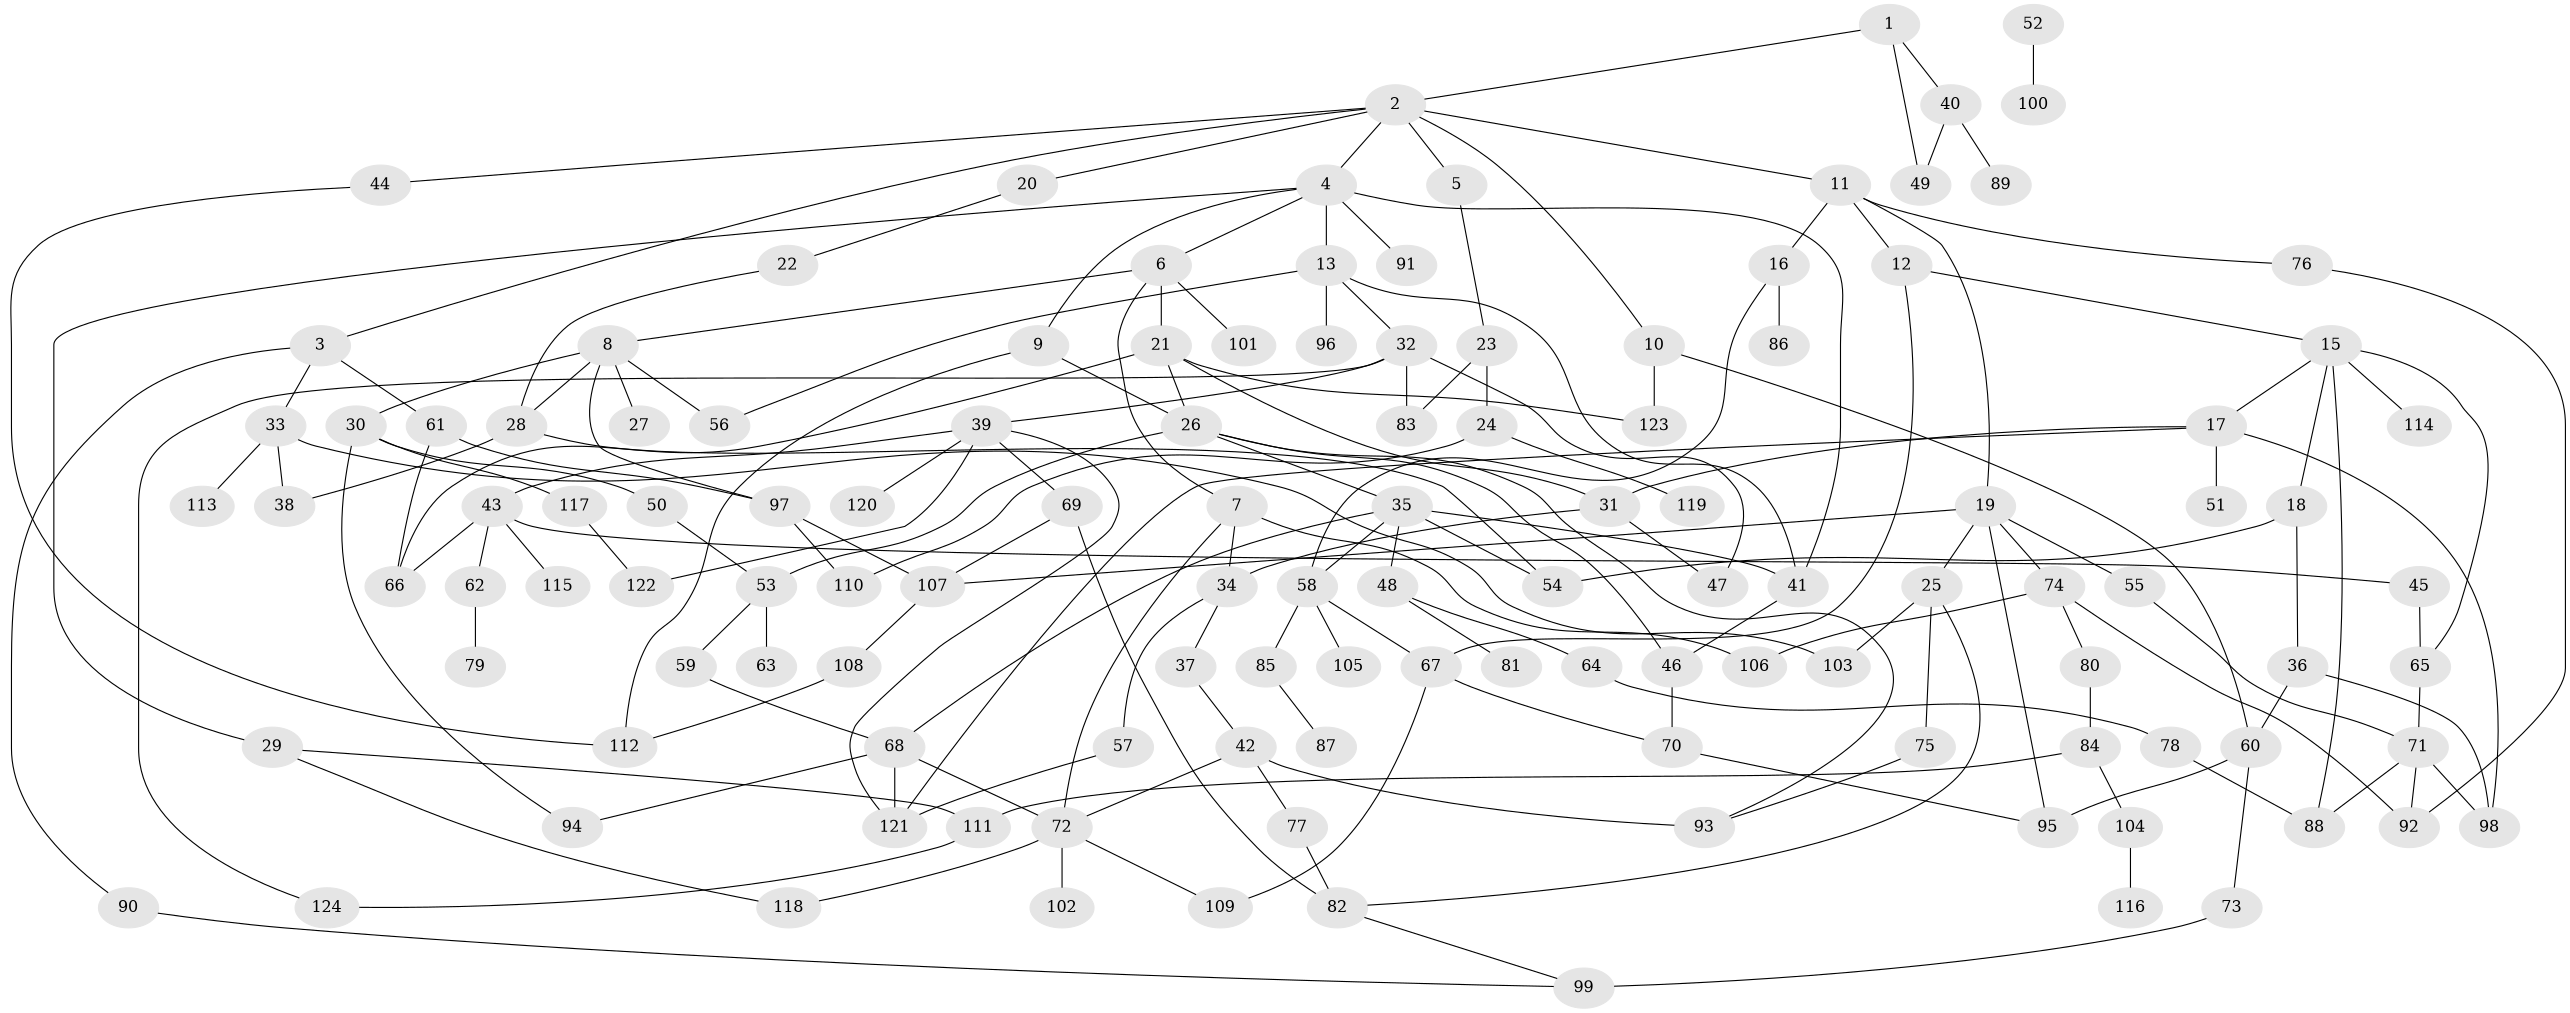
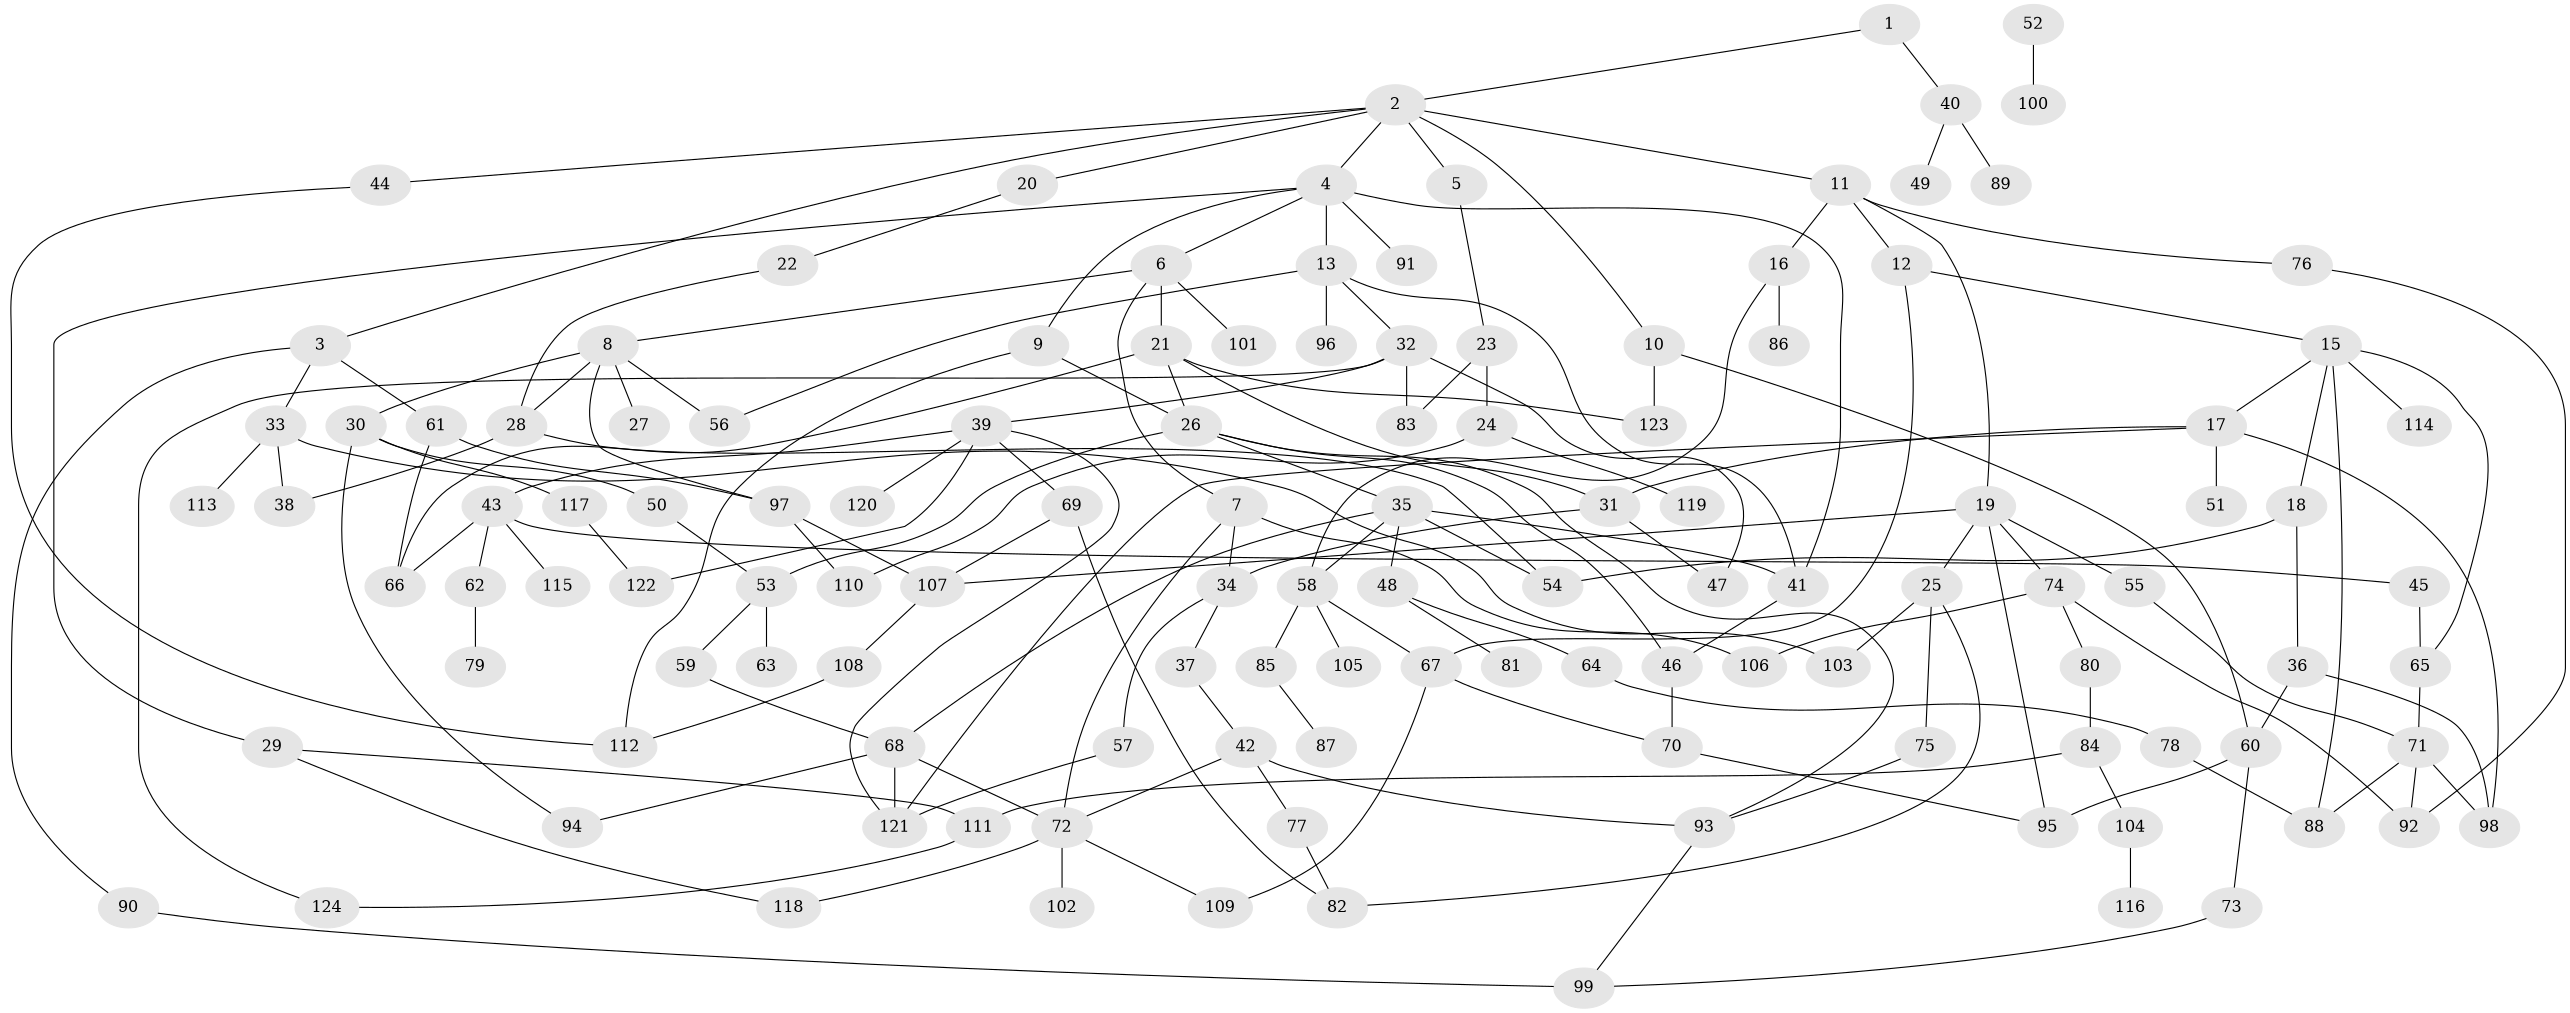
(1905, 105) -> none
(1461, 948) -> (1644, 908)
